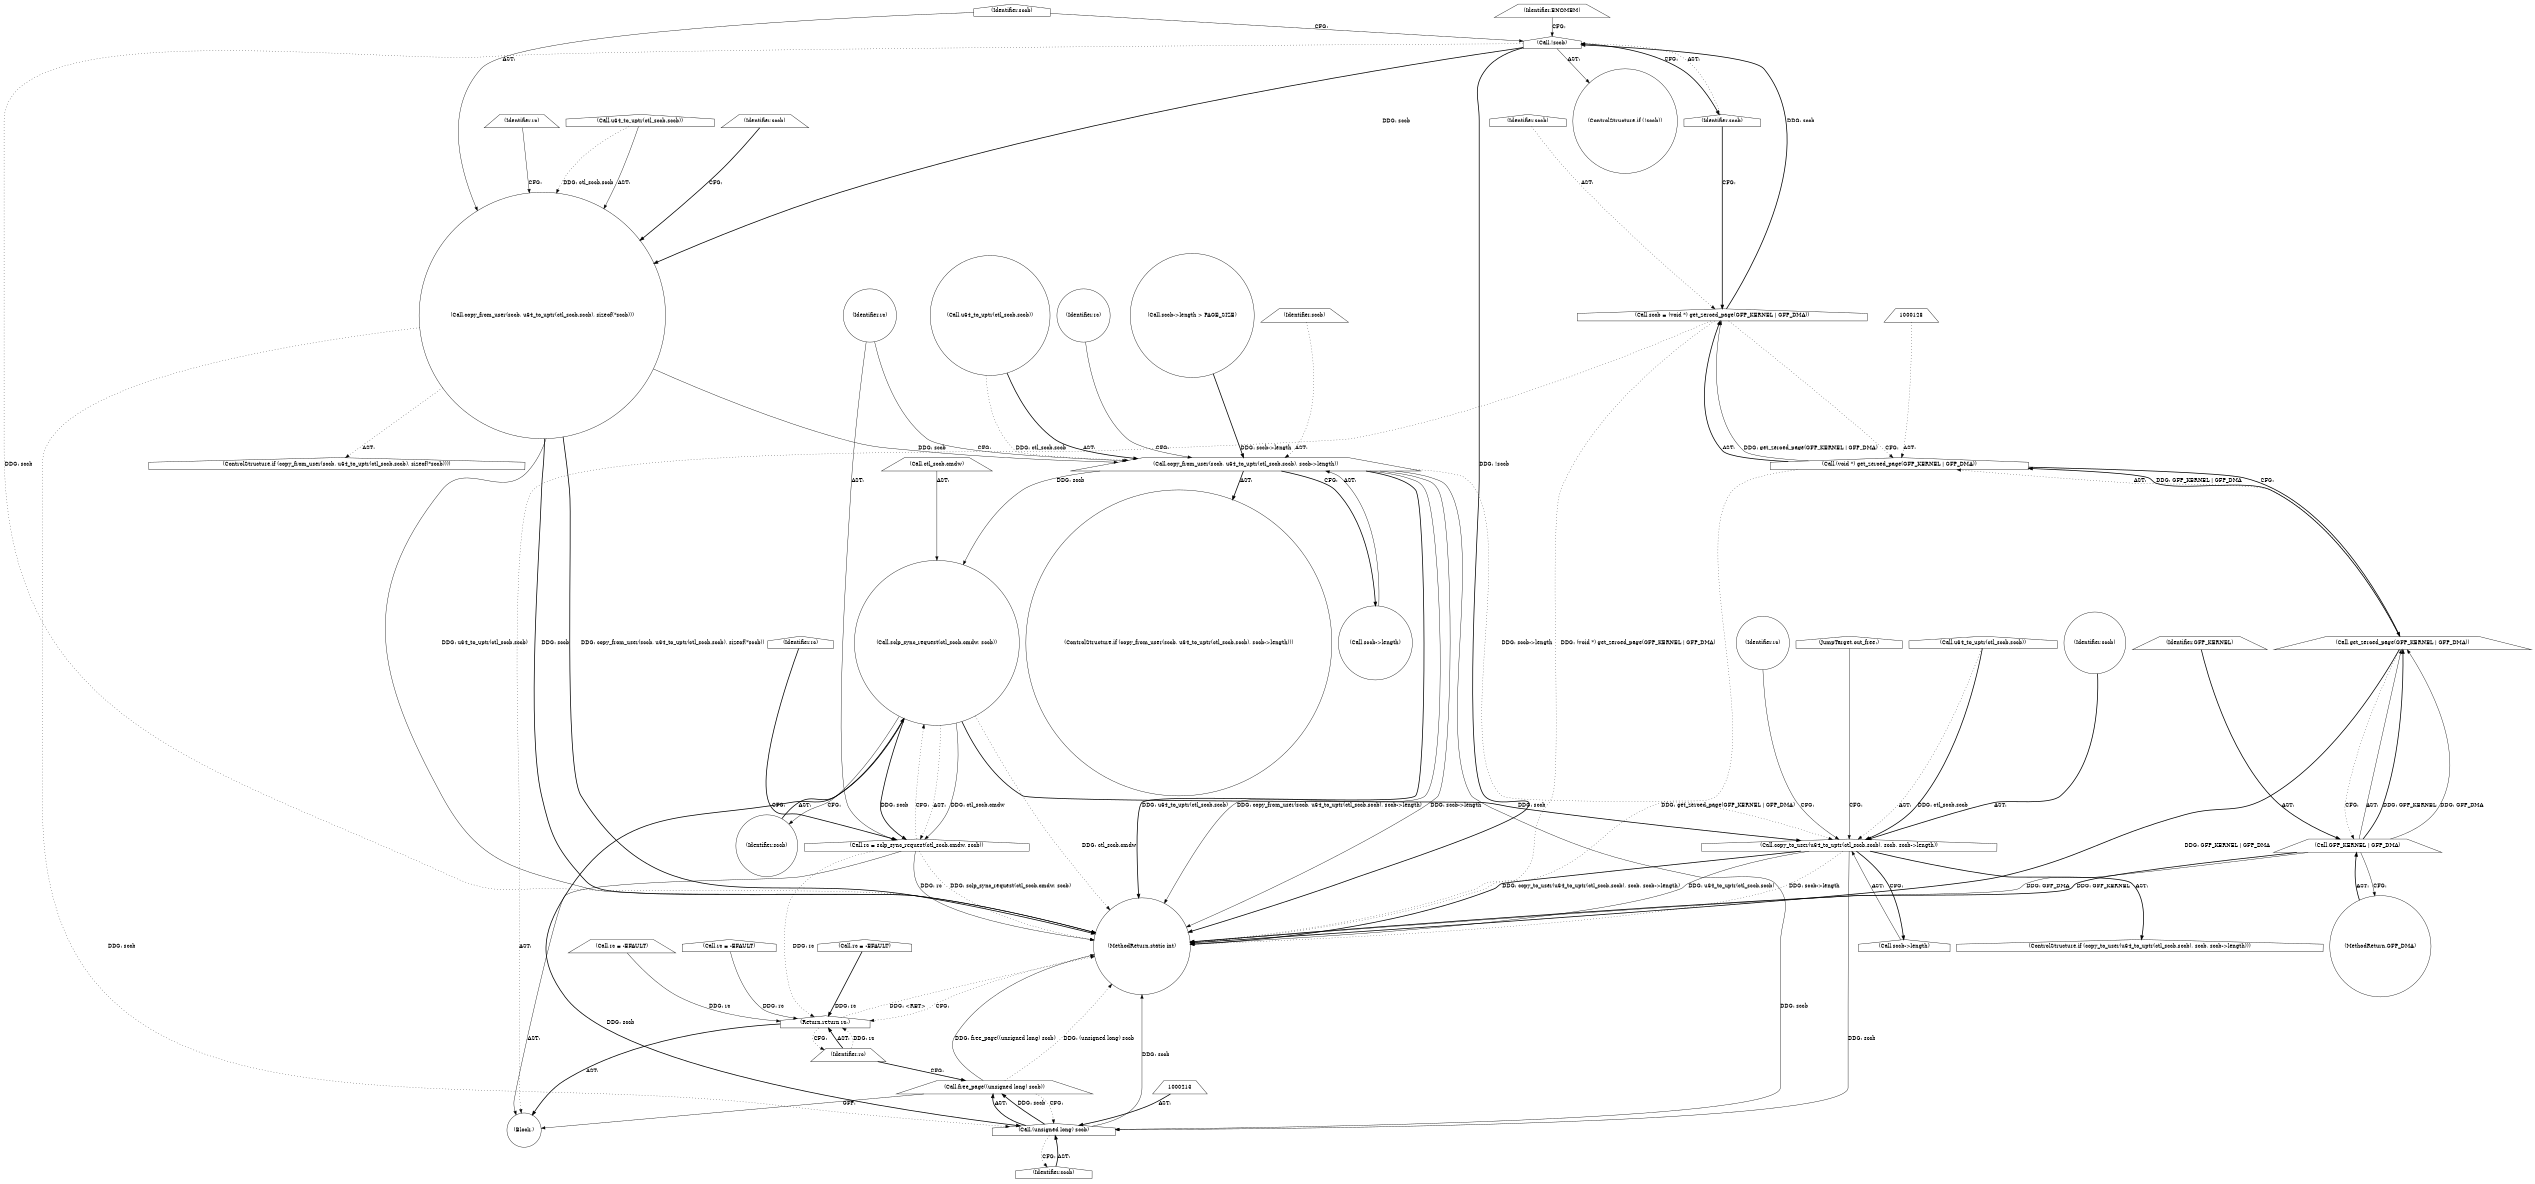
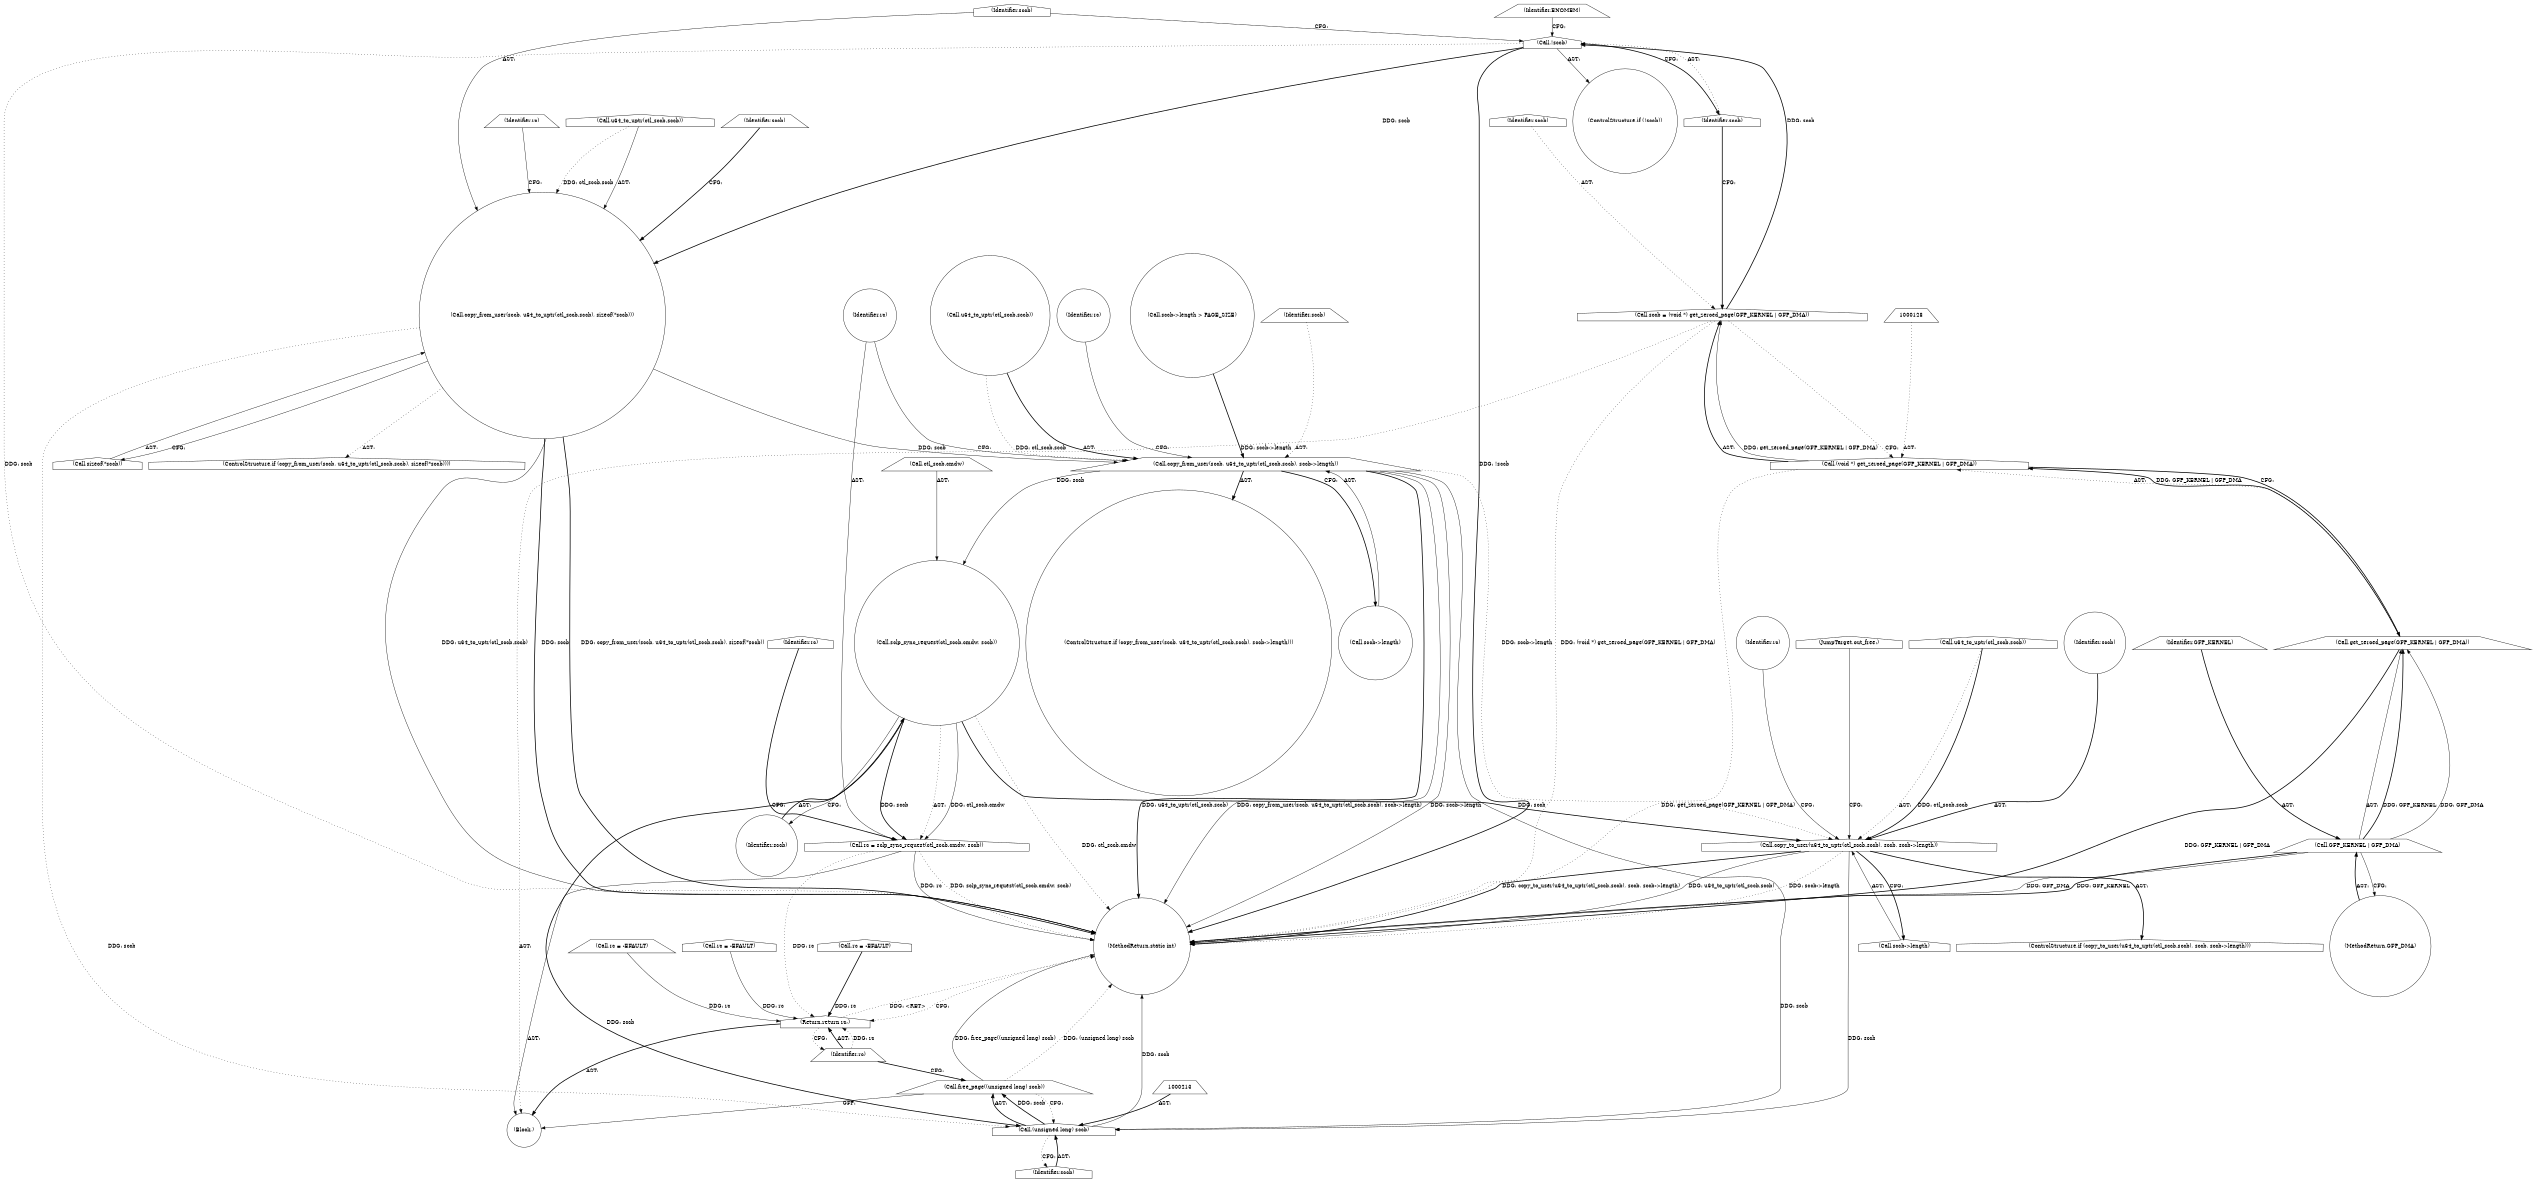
none -> (98, 464)
(2362, 741) -> none
(917, 783) -> none
